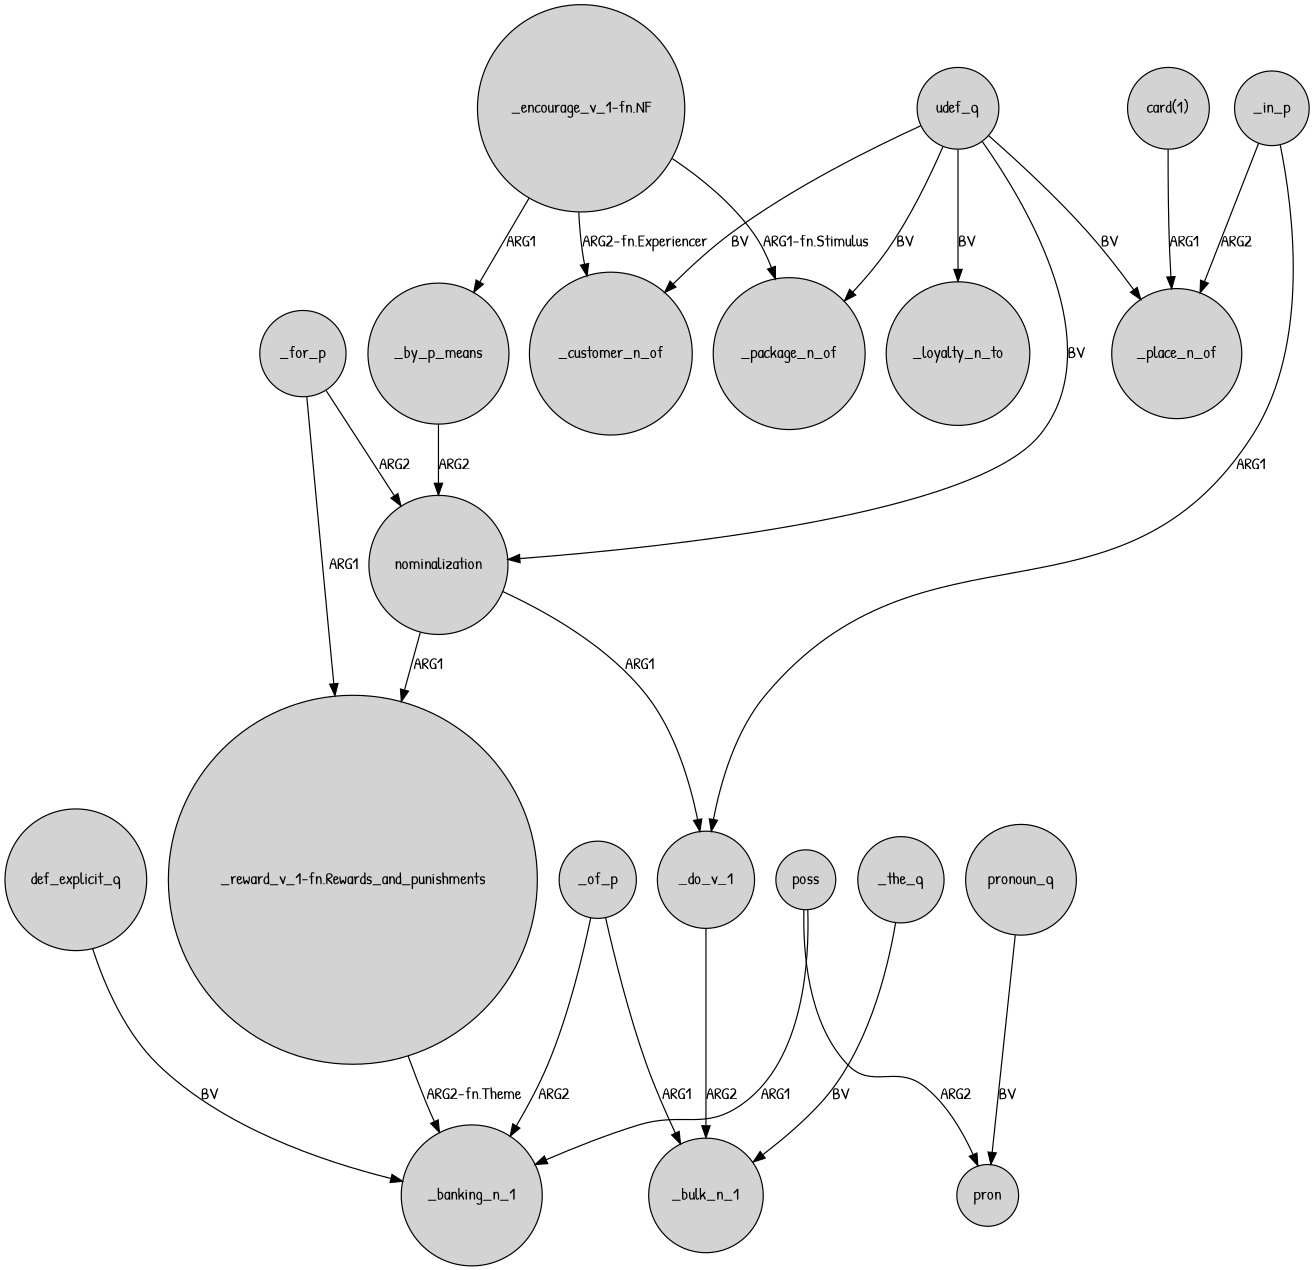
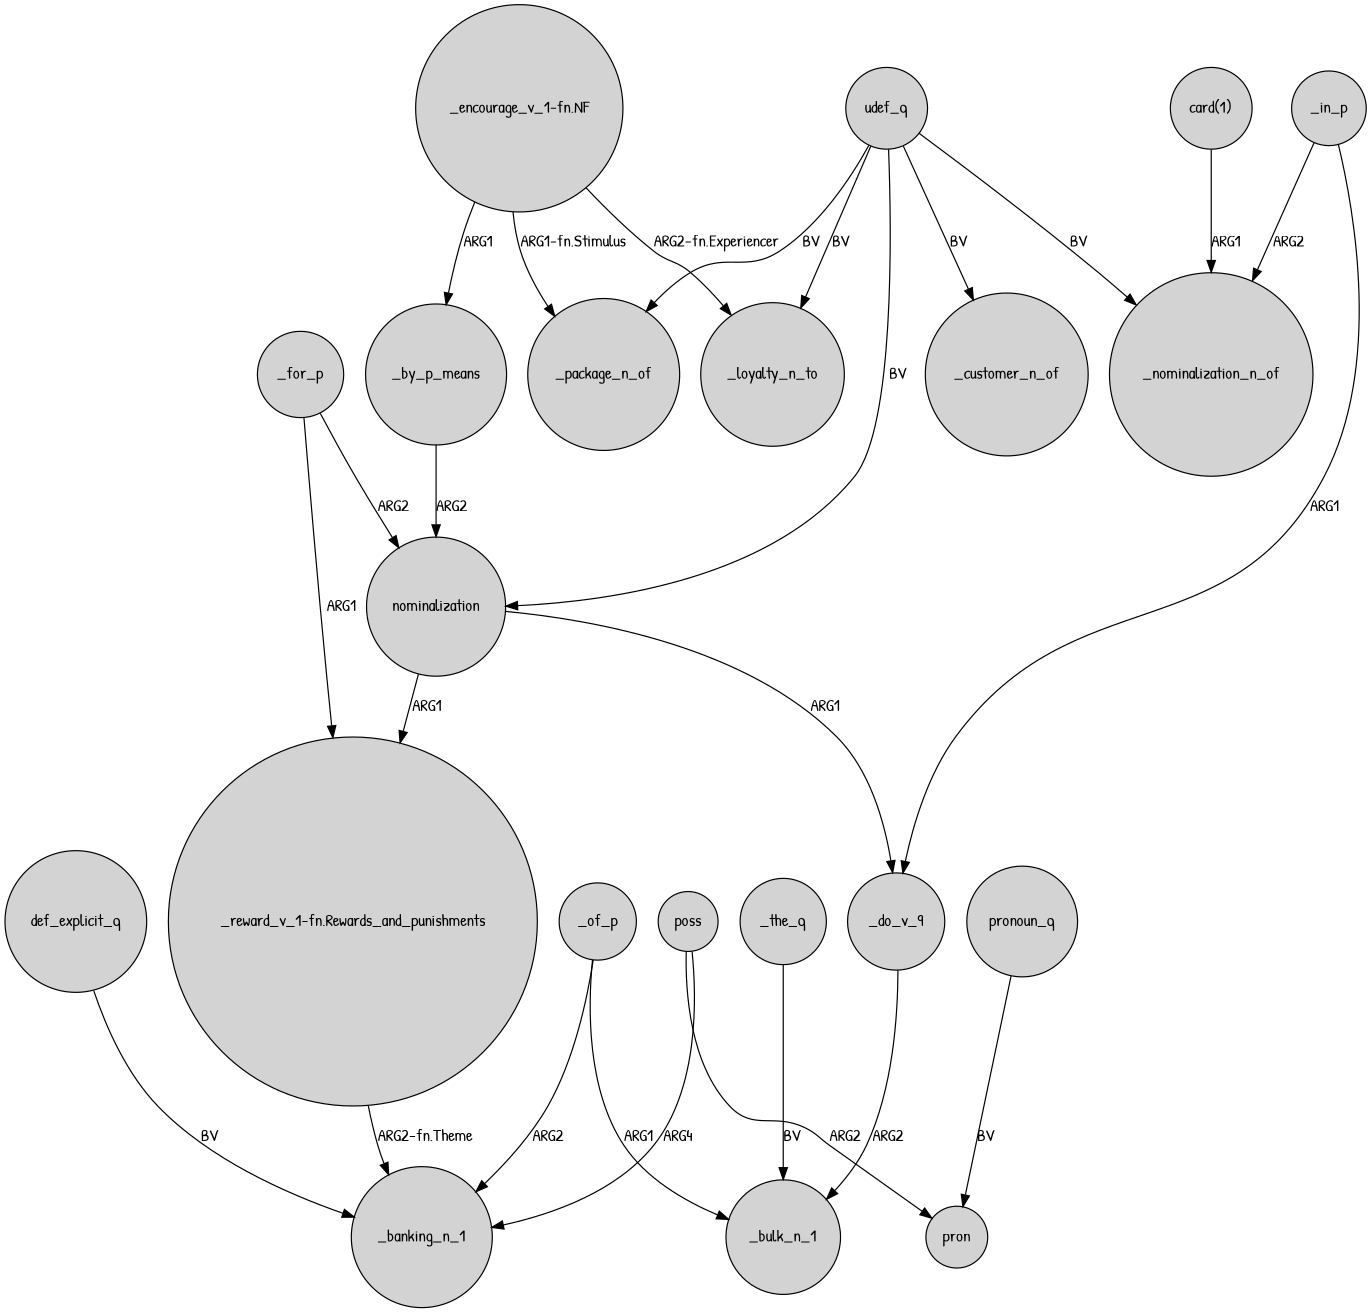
(581, 238) -> (652, 250)
(1177, 354) -> (1211, 374)
(706, 880) -> (896, 921)
(776, 1095) -> (678, 1136)
